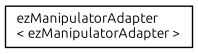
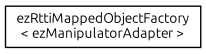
(99, 27) -> (103, 27)
